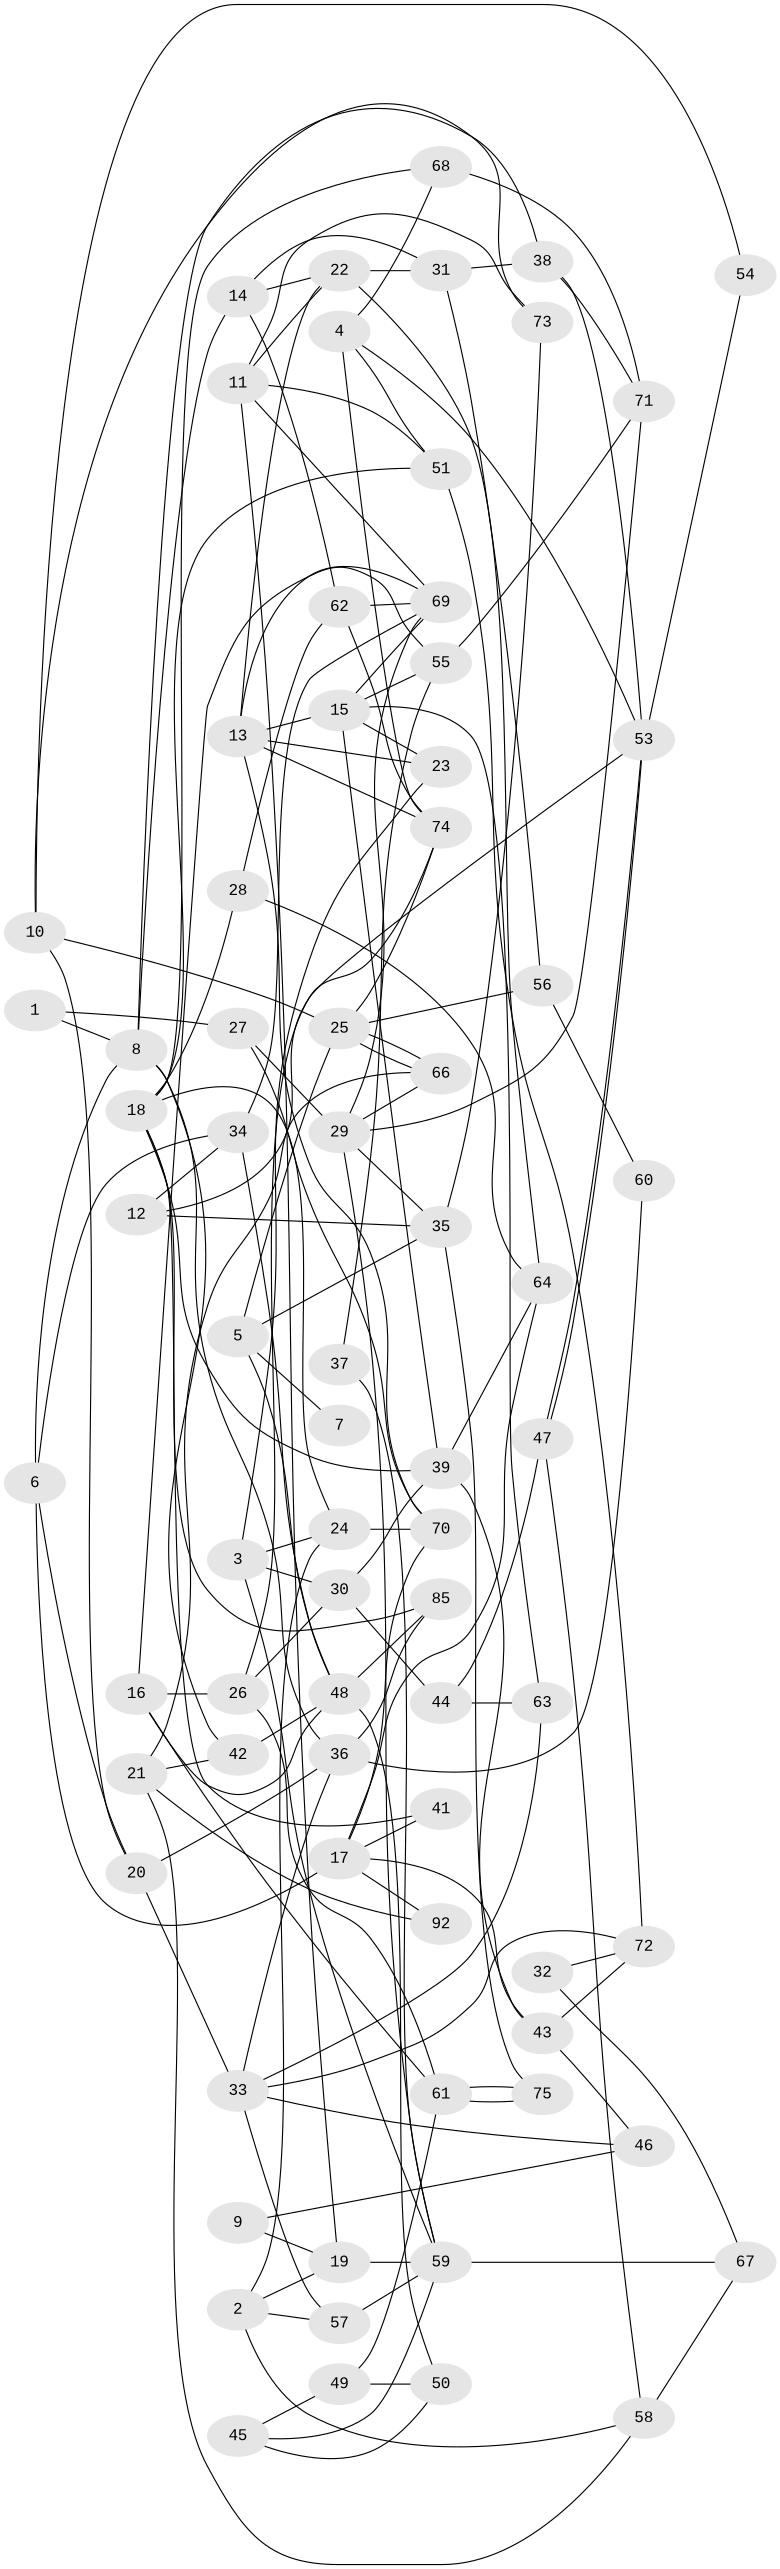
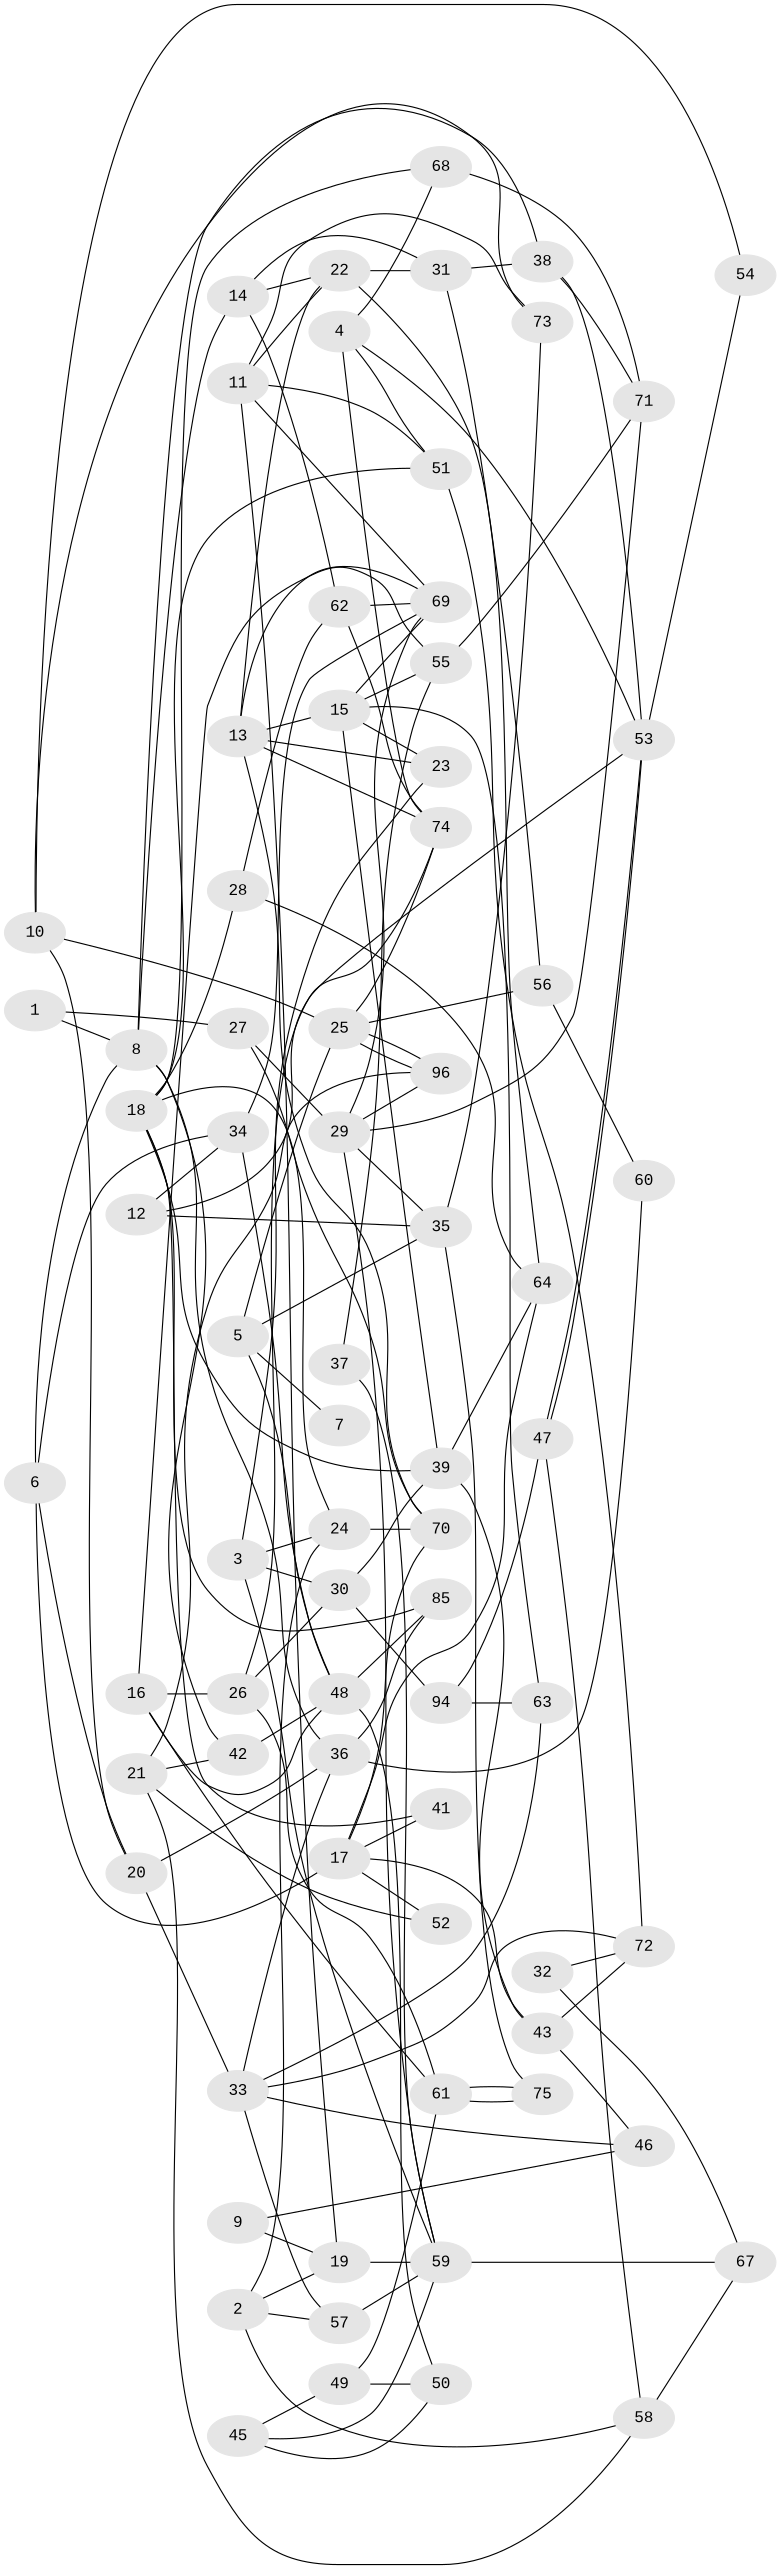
(441, 1074) -> (441, 1074)
(441, 1703) -> (441, 1703)
(441, 1924) -> (441, 1924)
